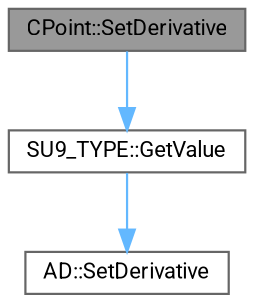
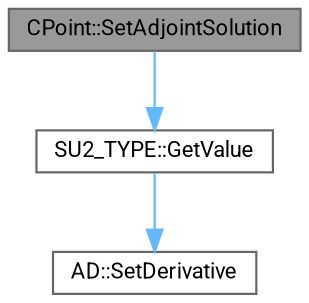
(127, 30) -> (155, 30)
(127, 151) -> (155, 151)
